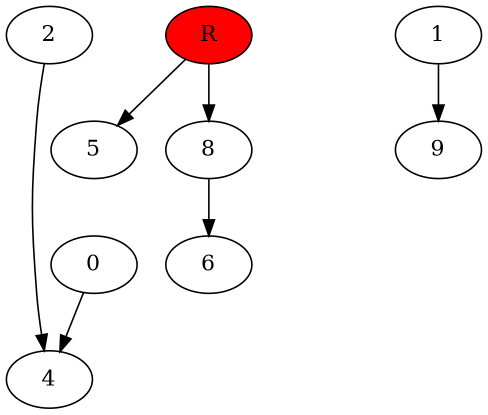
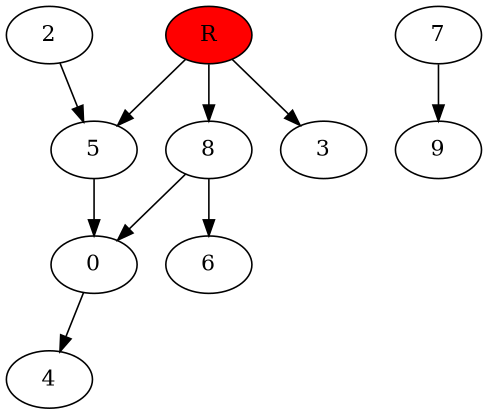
(438, 35) -> (438, 35)
none -> (324, 150)
(32, 199) -> (69, 85)
none -> (94, 199)
none -> (157, 202)
